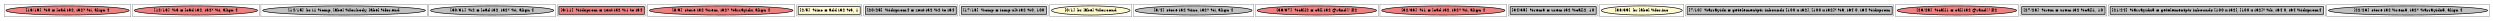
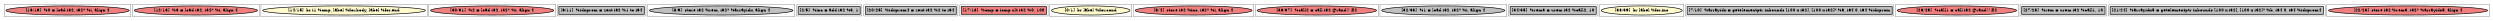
(344, 10) -> (344, 10)
(492, 10) -> (492, 10)
(602, 10) -> (602, 10)
(721, 10) -> (721, 10)
(829, 10) -> (829, 10)
(1004, 10) -> (1004, 10)
(1194, 10) -> (1194, 10)
(1443, 10) -> (1443, 10)
(2408, 10) -> (2408, 10)
